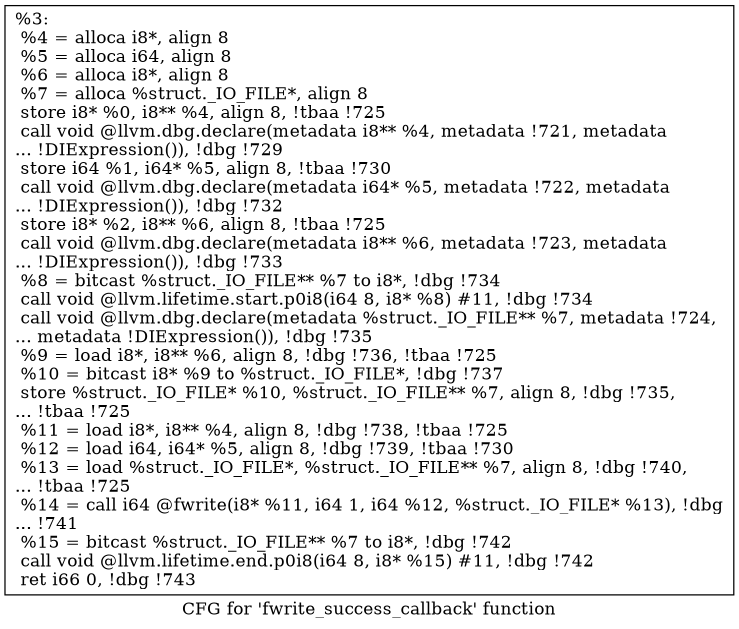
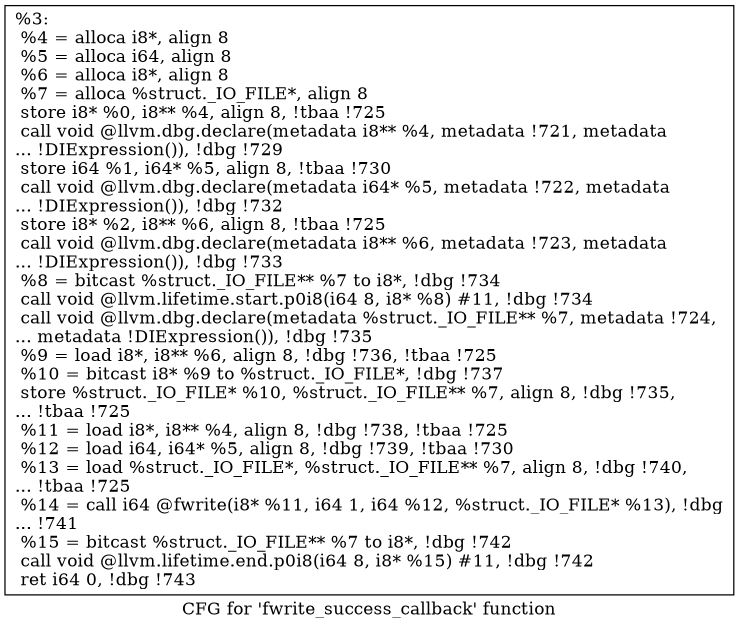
(106, 580) -> (106, 580)
